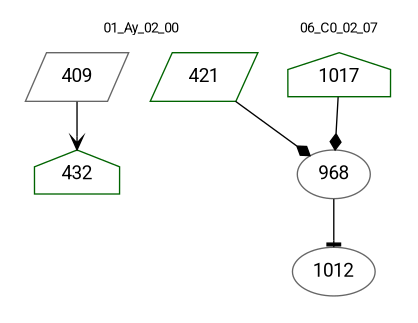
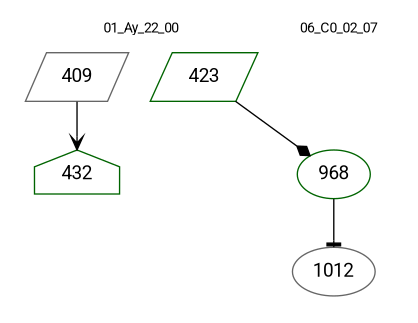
(141, 29) -> (141, 29)
(204, 77) -> (204, 77)
(339, 77) -> none
(334, 174) -> (334, 174)
